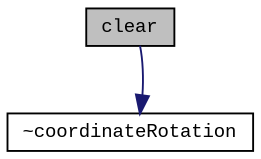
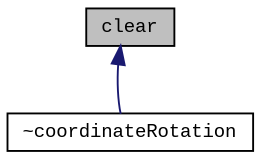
(143, 70) -> (118, 89)
